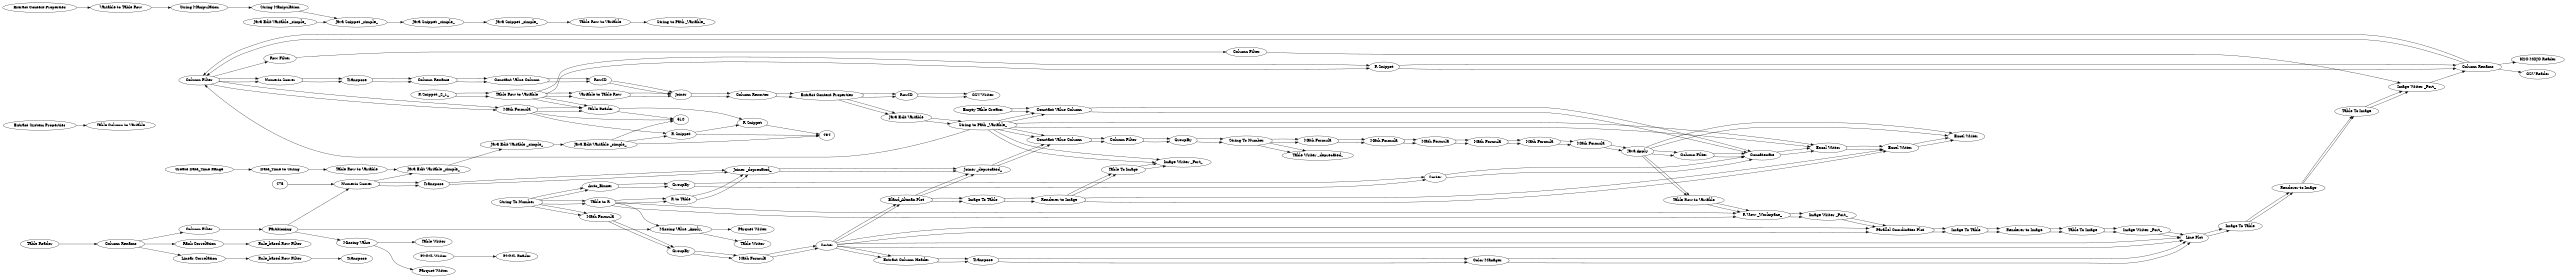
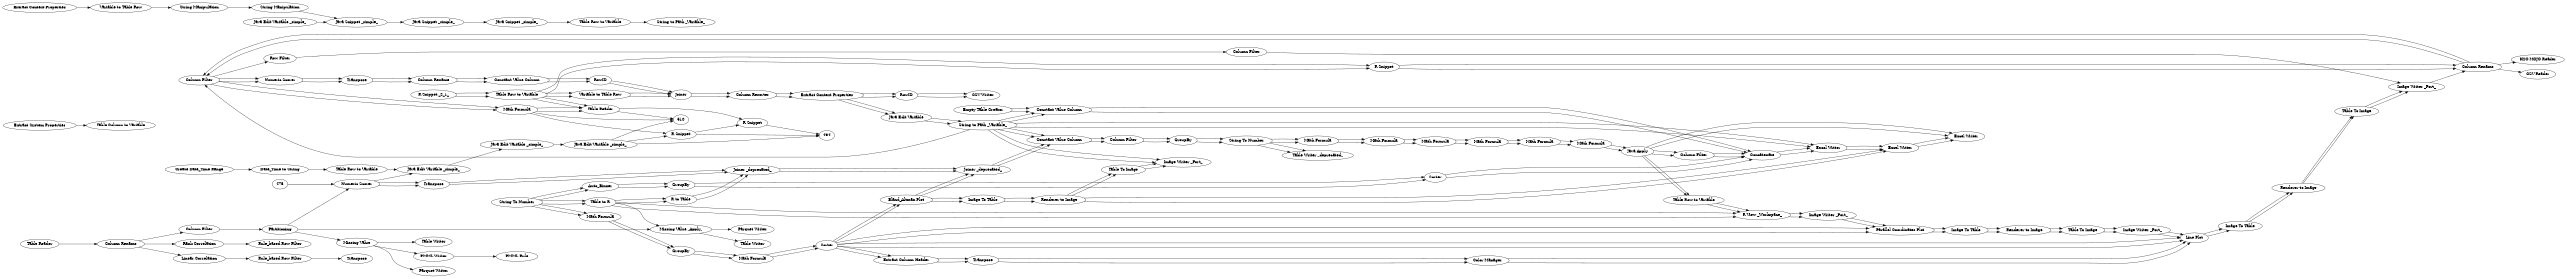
none -> (394, 249)
(517, 256) -> (517, 256)
